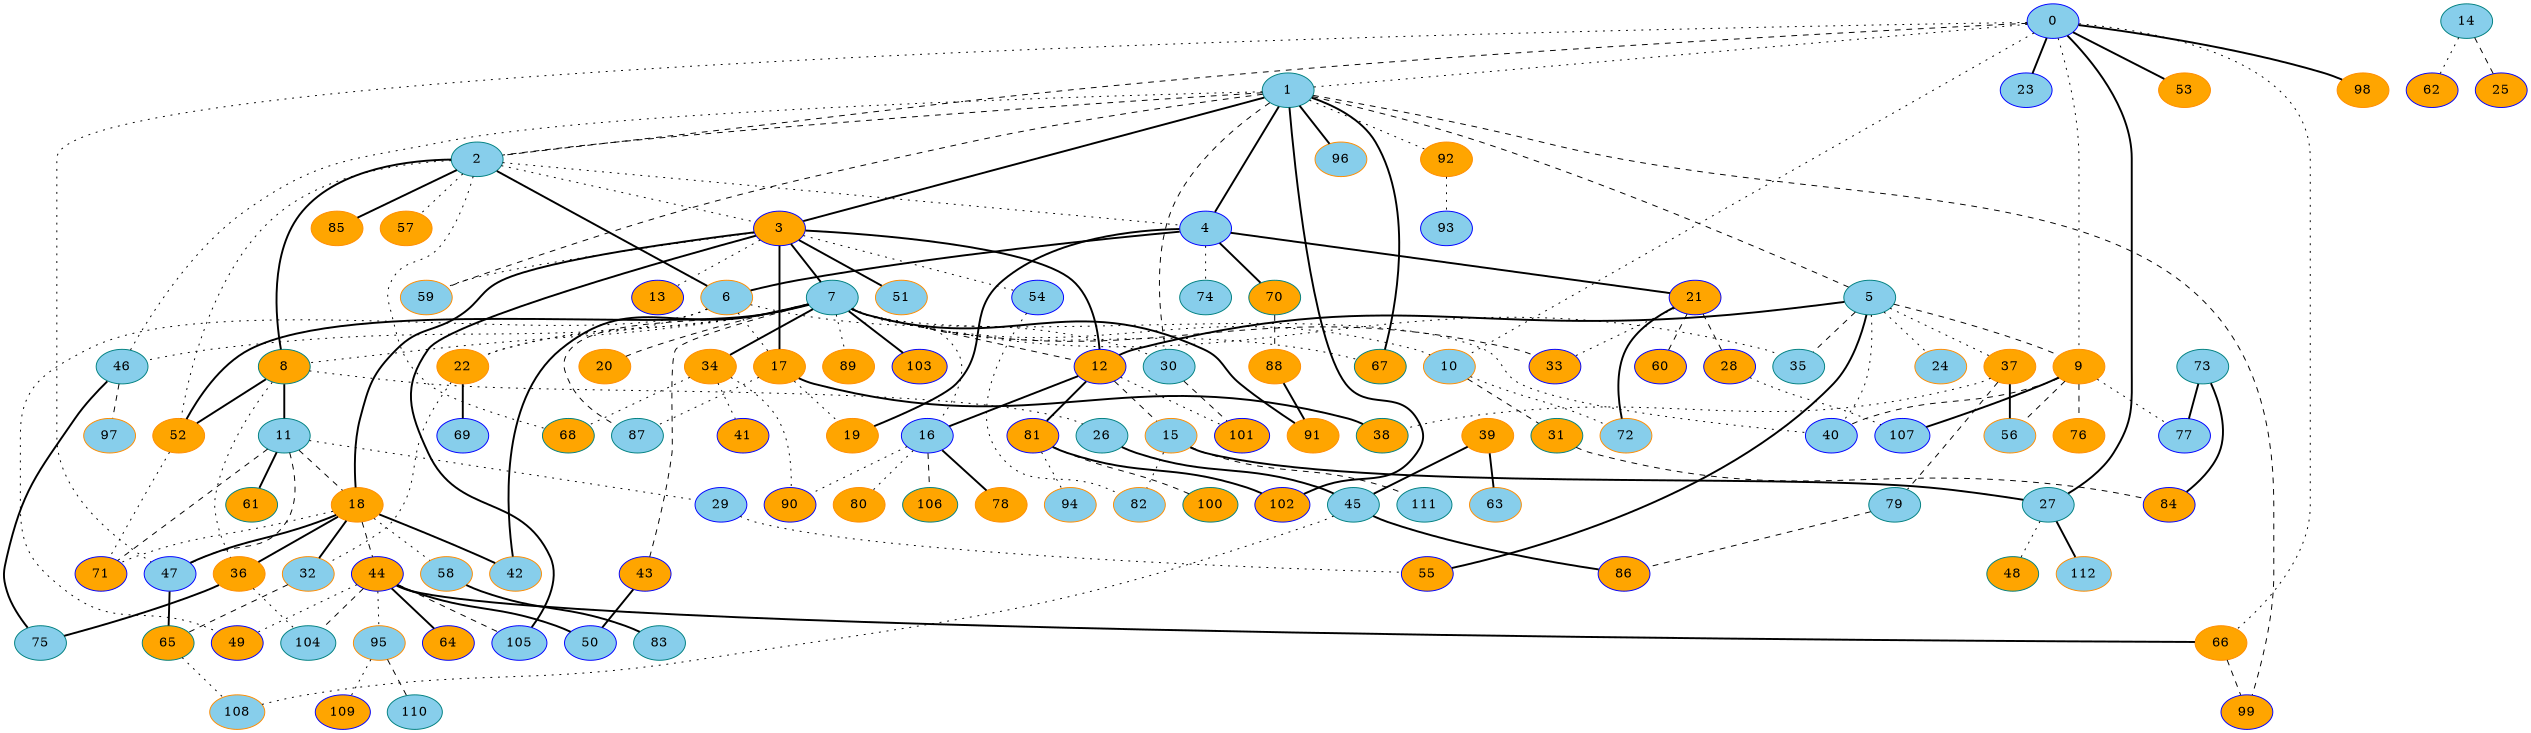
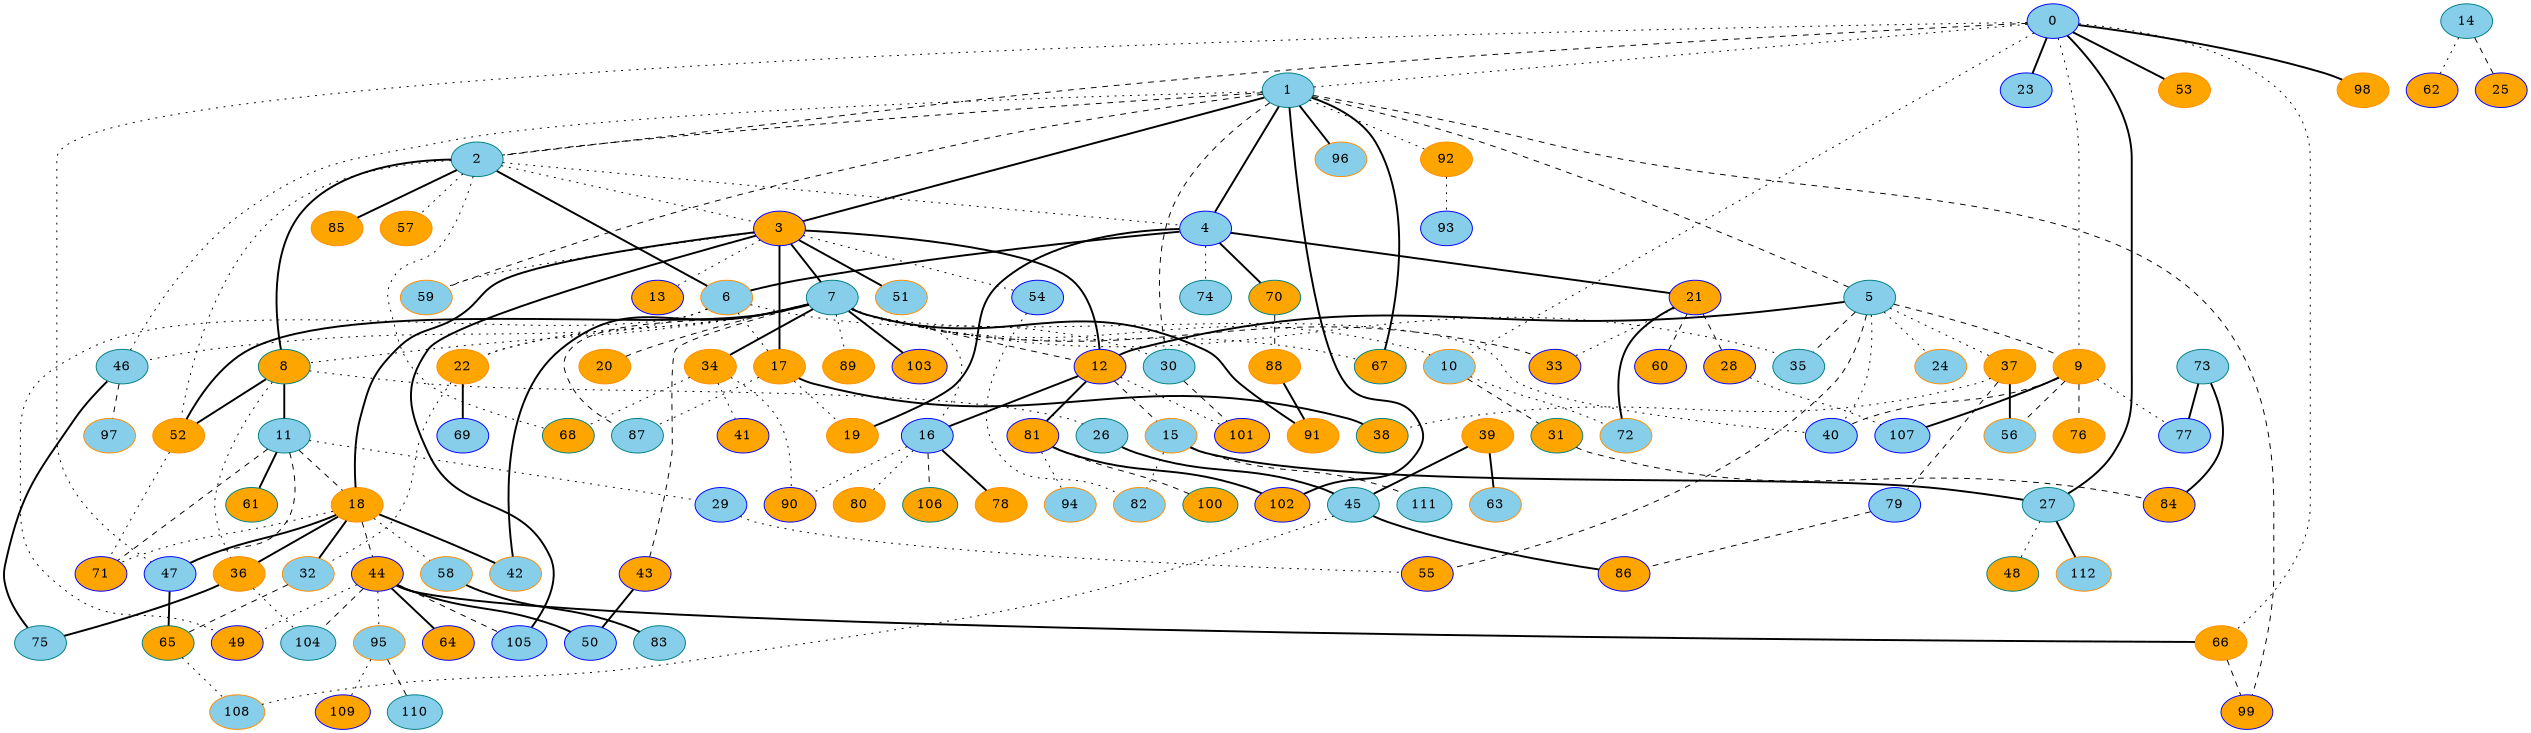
(1679, 490) -> (1679, 490)
(1895, 505) -> (1895, 505)
